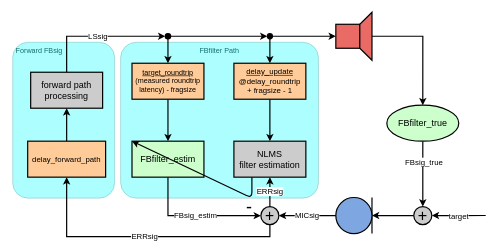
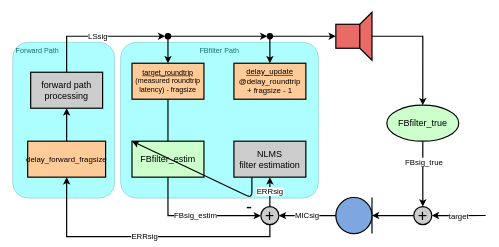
(38, 51) -> (37, 51)
(270, 117) -> none
(168, 134) -> (168, 135)
(66, 159) -> (66, 159)
